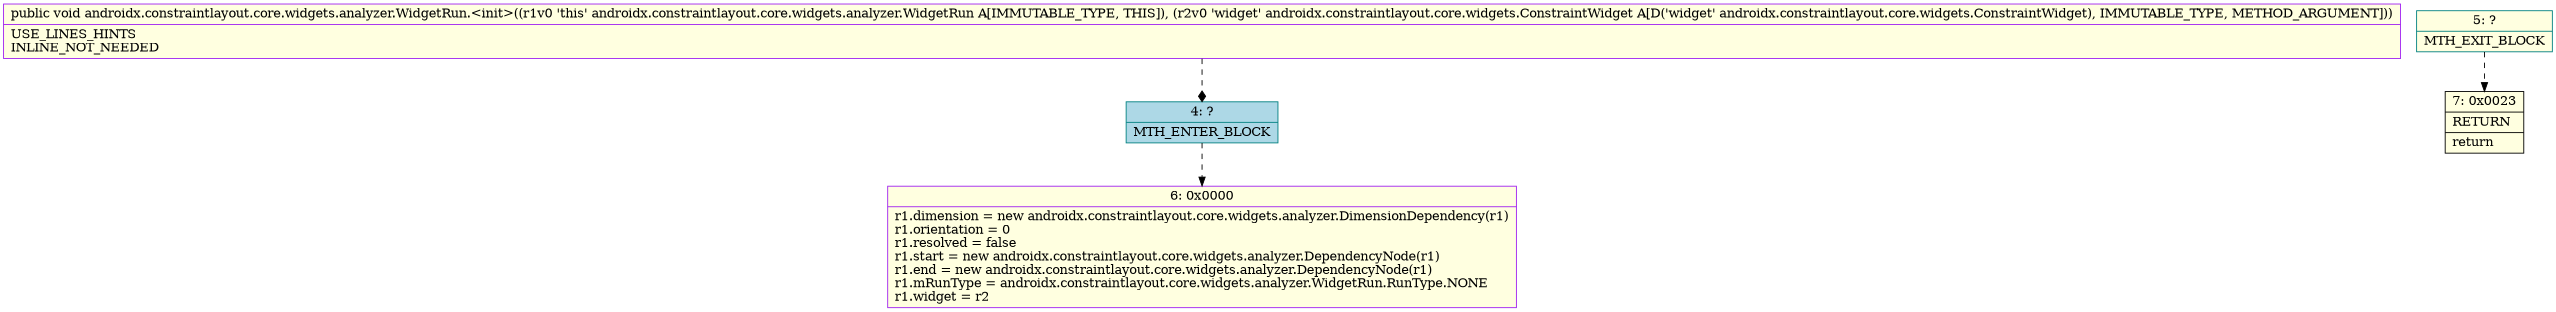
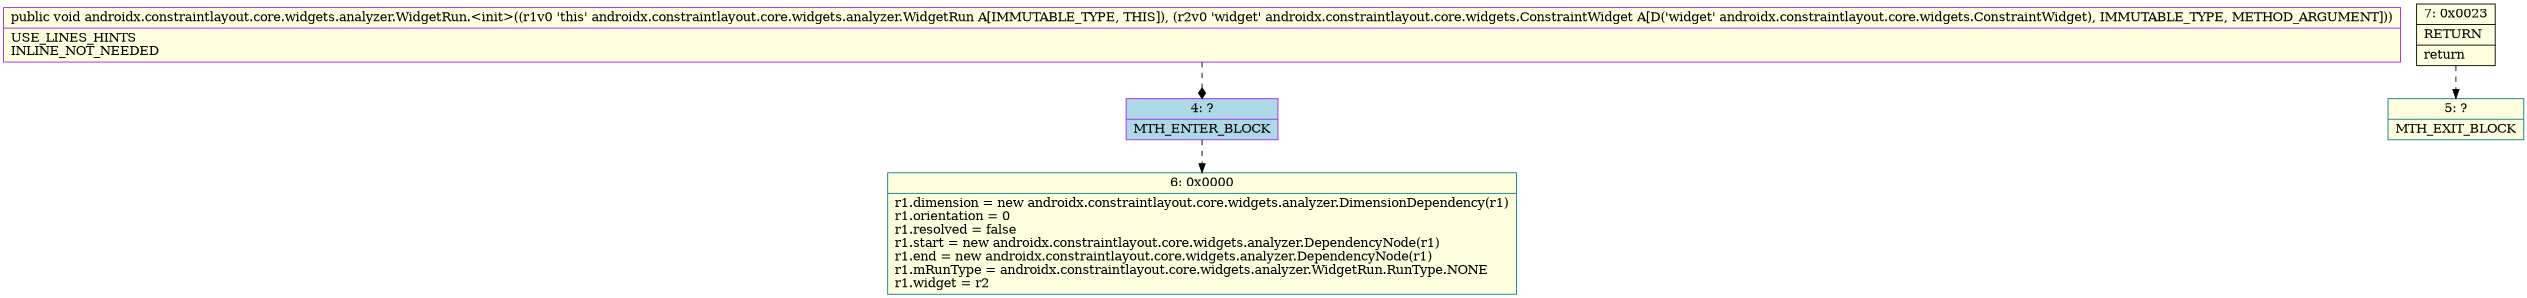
(2484, 67) -> (2456, 78)
(1202, 122) -> (1202, 119)
(1202, 247) -> (1202, 234)
